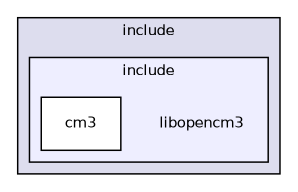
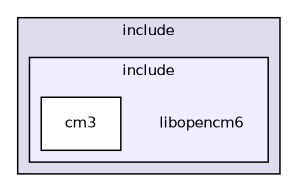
(202, 124) -> (202, 124)
